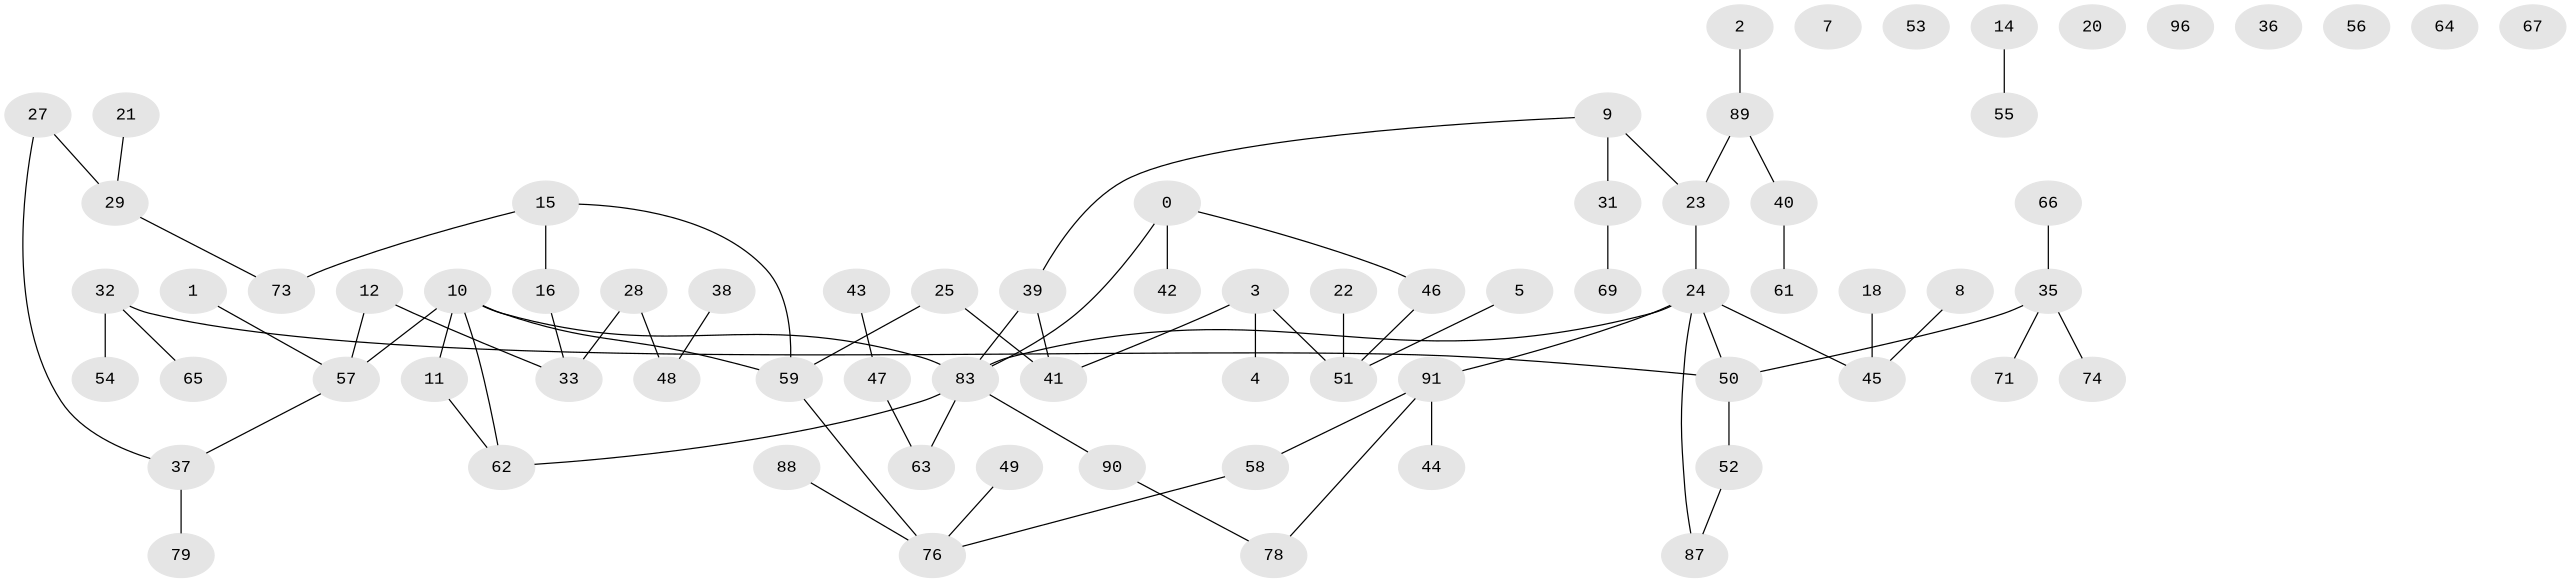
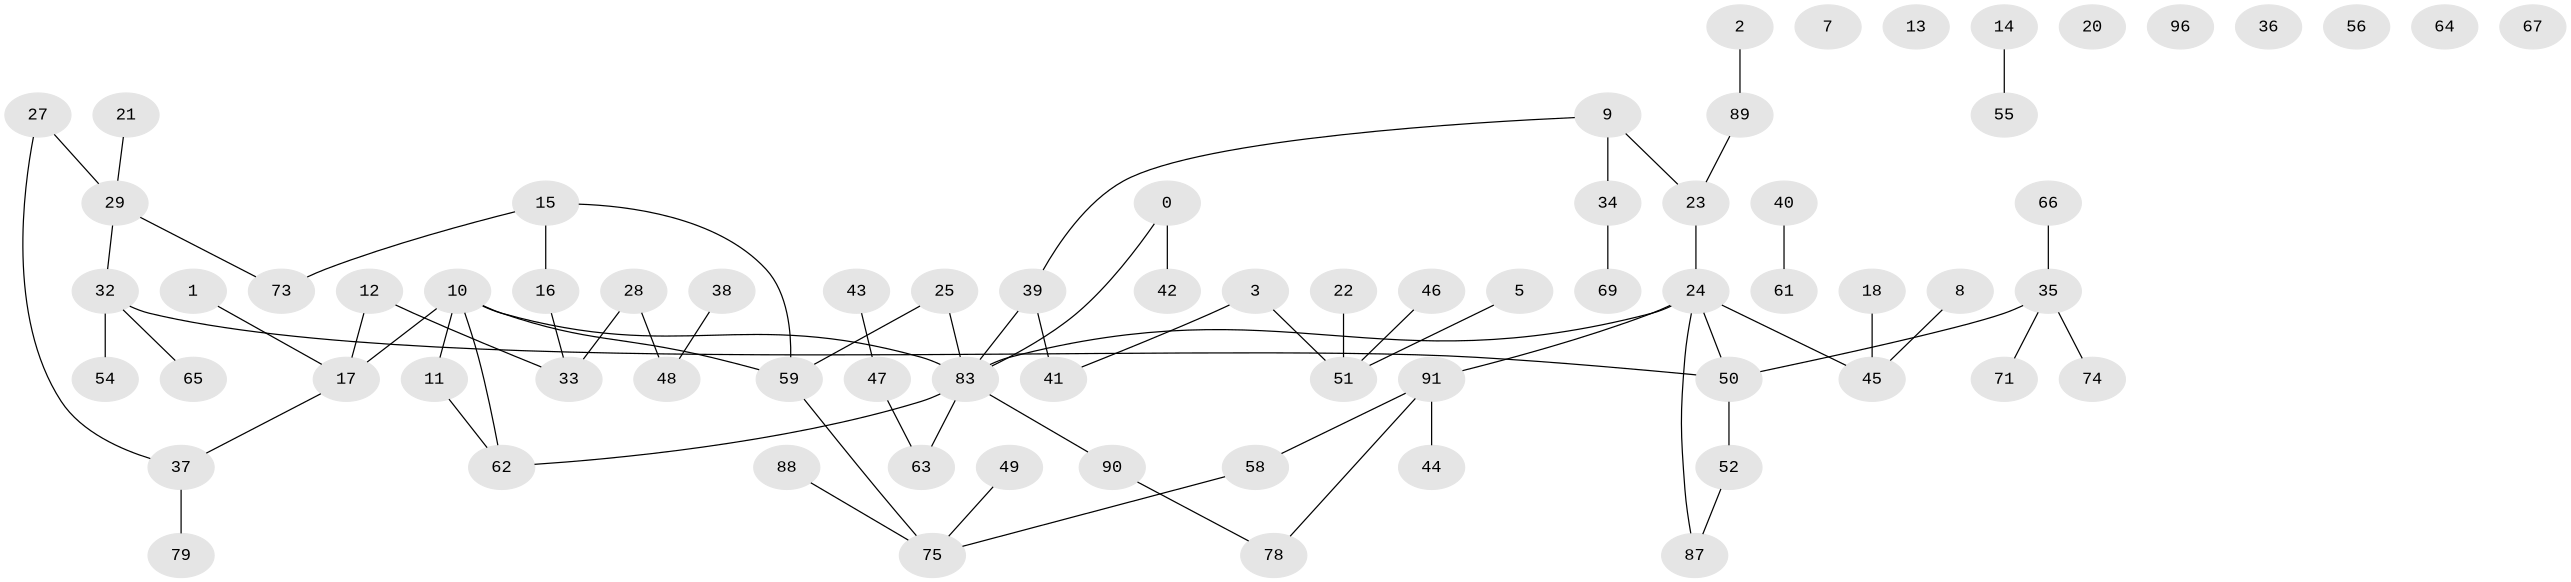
(1916, 27) -> (1916, 27)
(1762, 159) -> none
(1608, 203) -> (1608, 203)
(1303, 241) -> none
none -> (110, 247)
(992, 330) -> (955, 335)
(346, 379) -> (346, 379)
(1255, 379) -> none
(932, 556) -> (932, 556)
